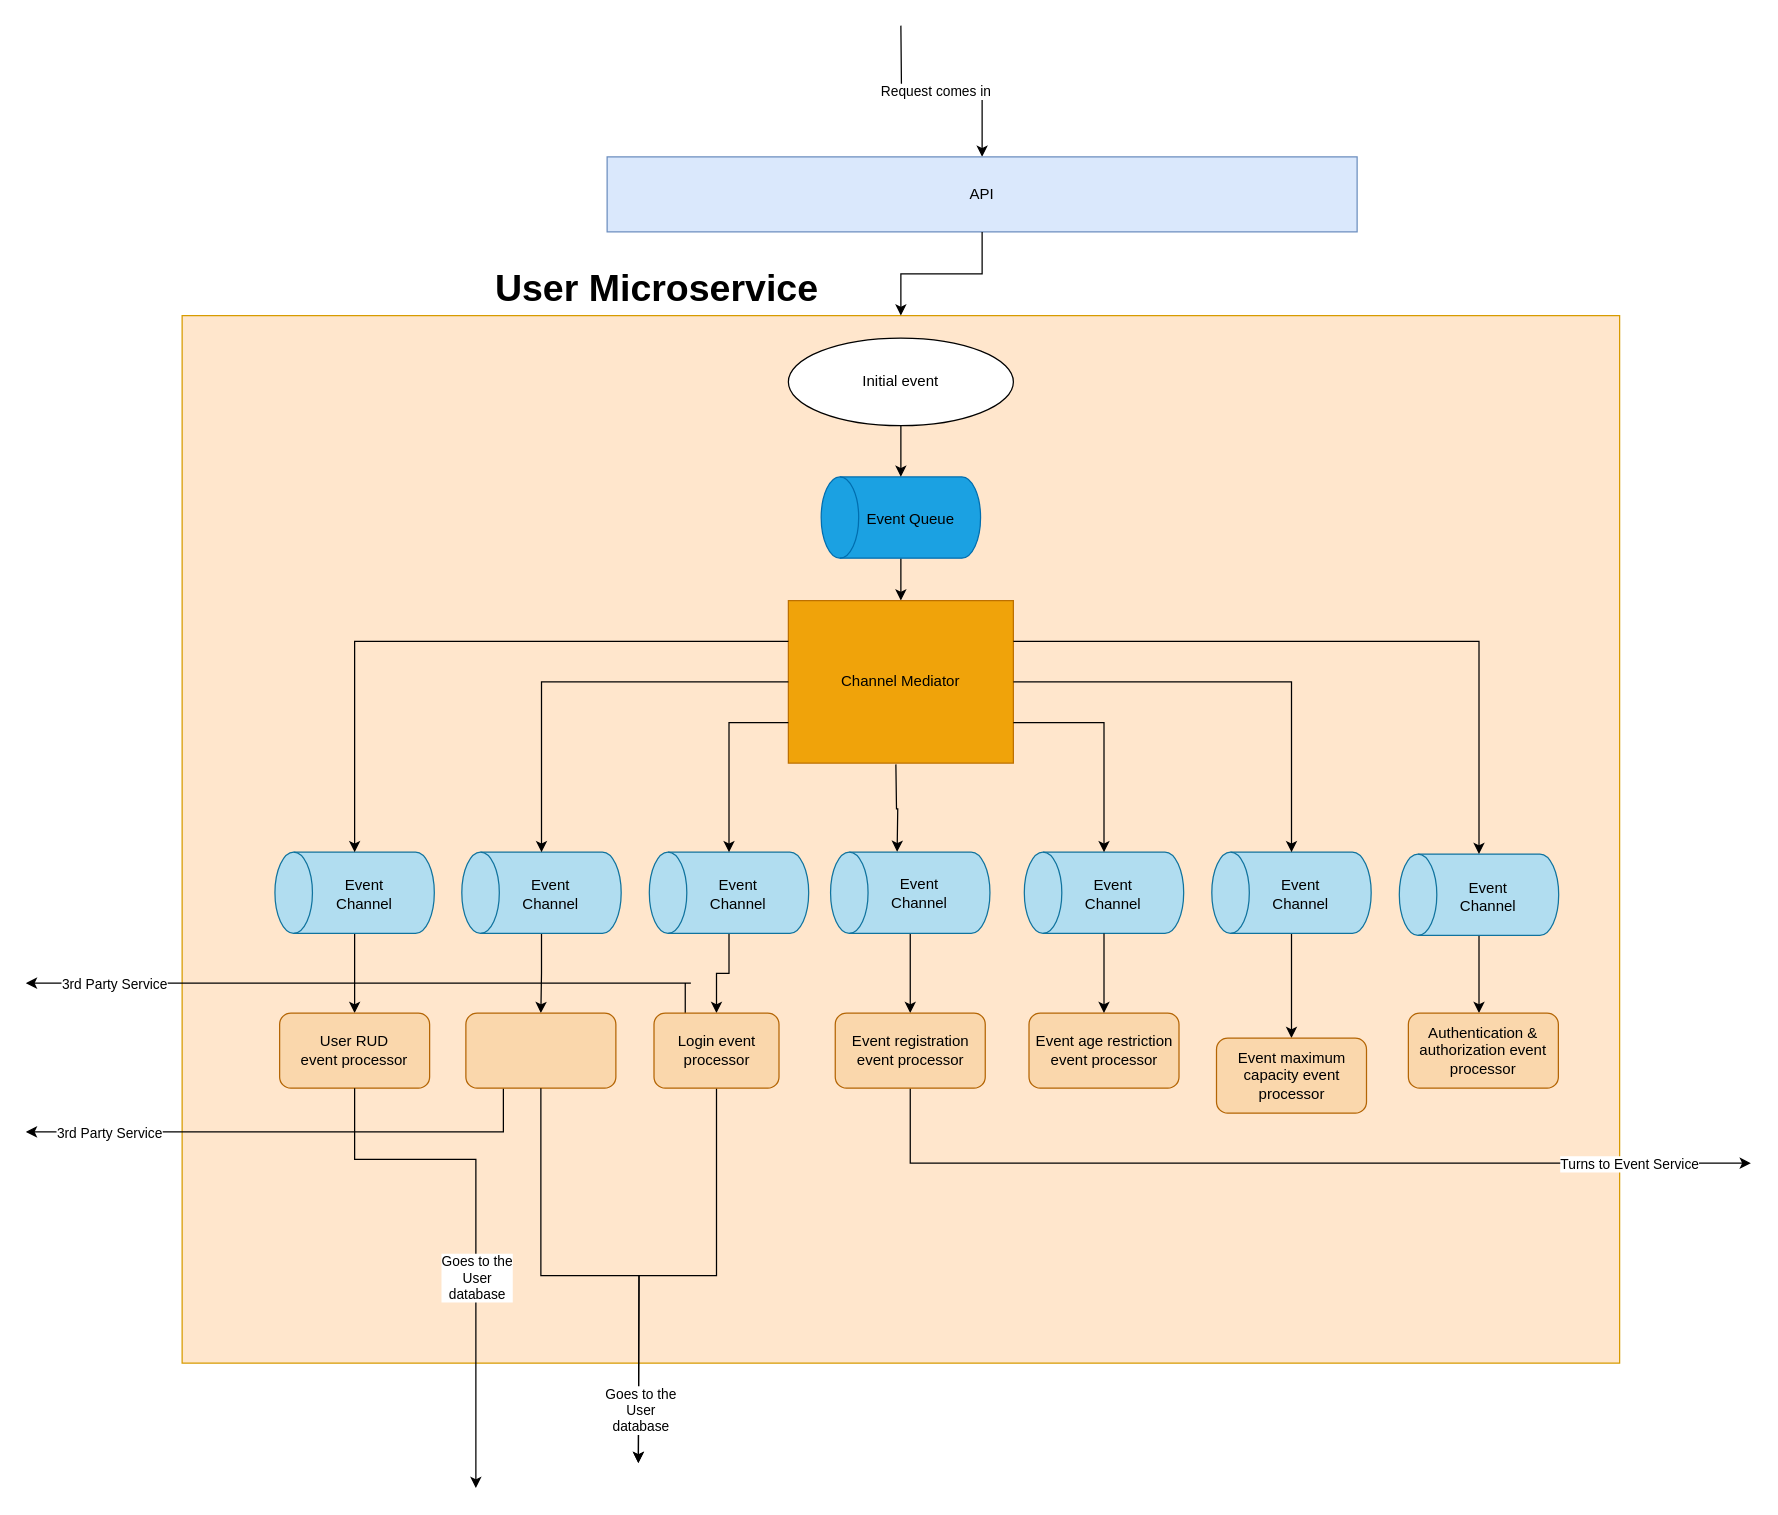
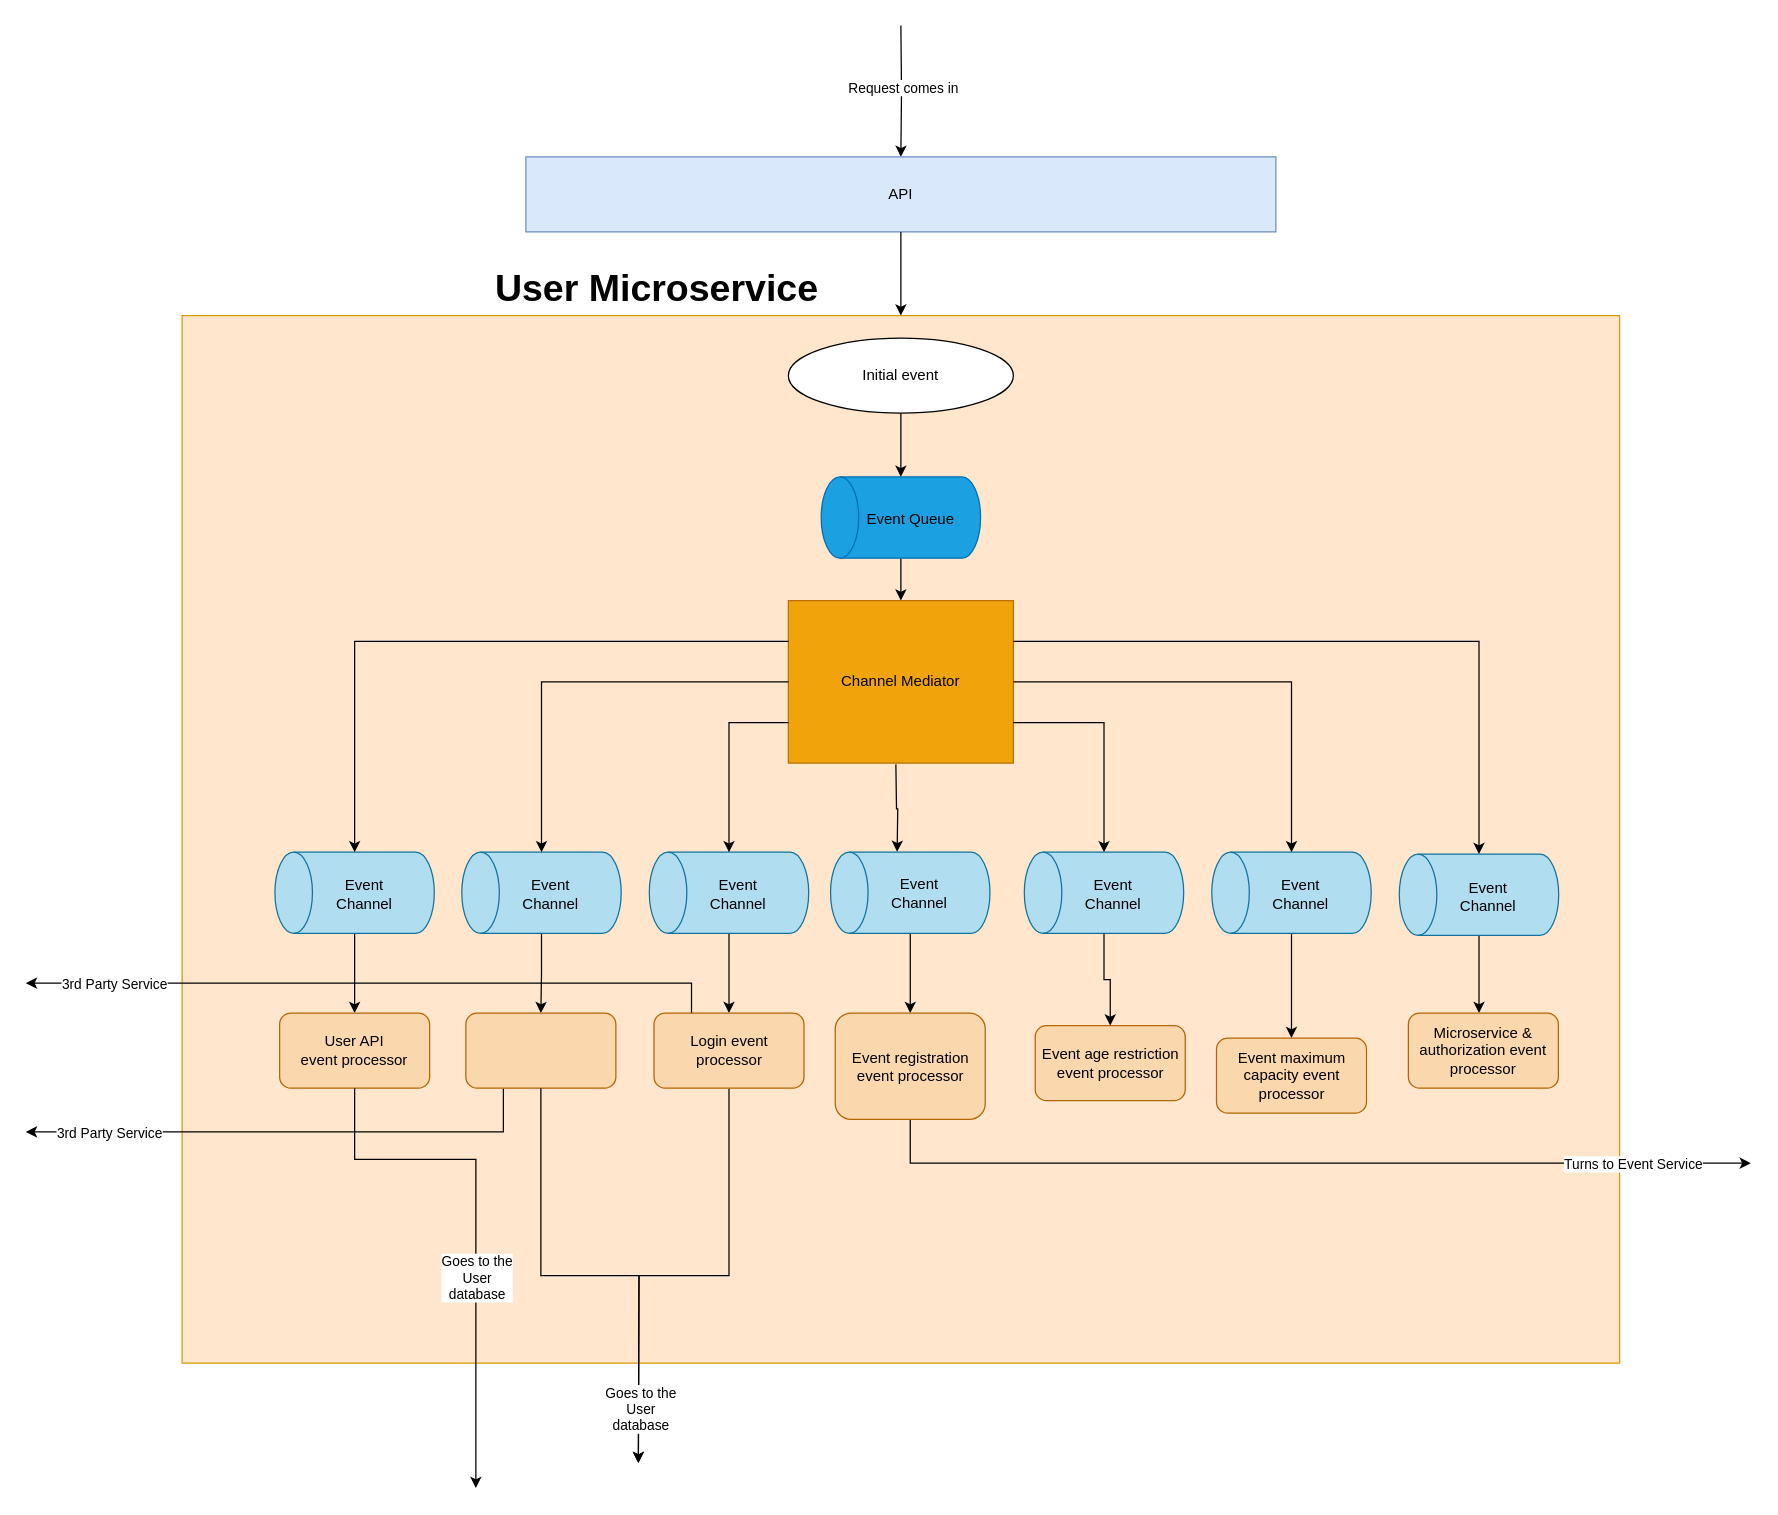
(982, 194) -> (901, 194)
(901, 382) -> (901, 376)
(354, 1051) -> (354, 1051)
(716, 1051) -> (729, 1051)
(910, 1051) -> (910, 1066)
(1104, 1051) -> (1110, 1063)
(1483, 1051) -> (1483, 1051)
